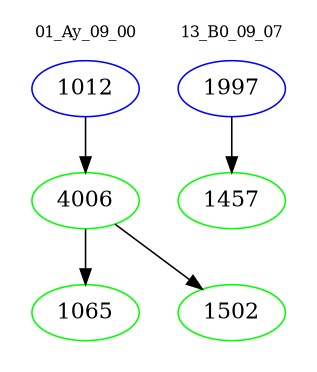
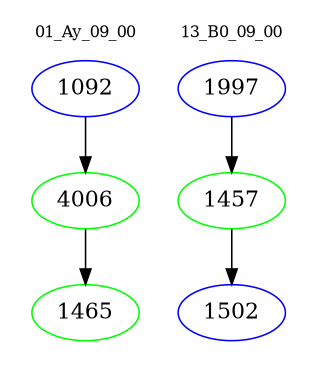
(232, 33) -> (232, 33)
(86, 89) -> (86, 89)
(143, 245) -> (232, 249)
(86, 313) -> (86, 313)
(232, 313) -> (232, 313)
